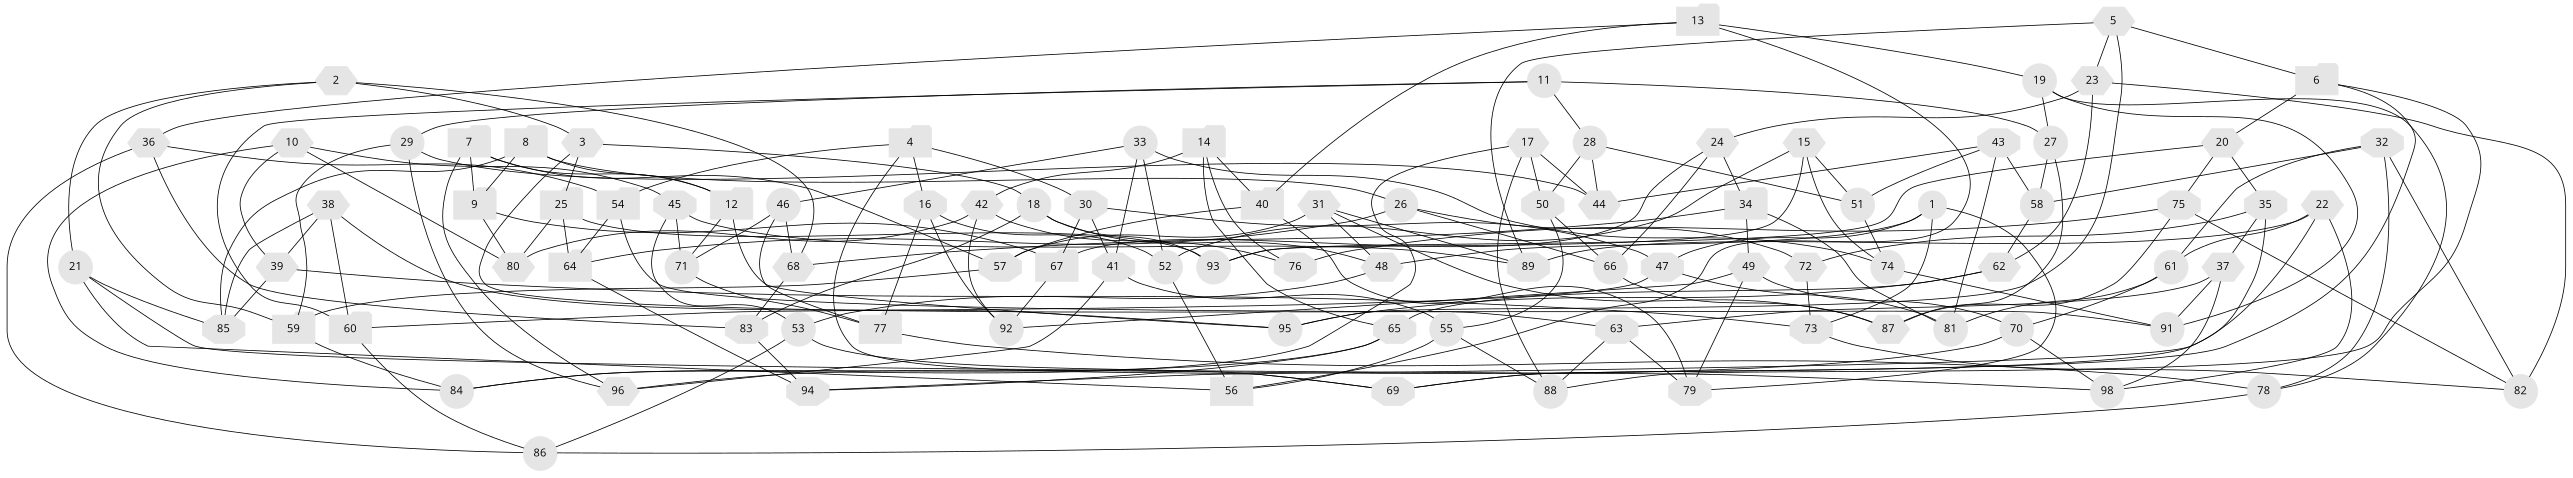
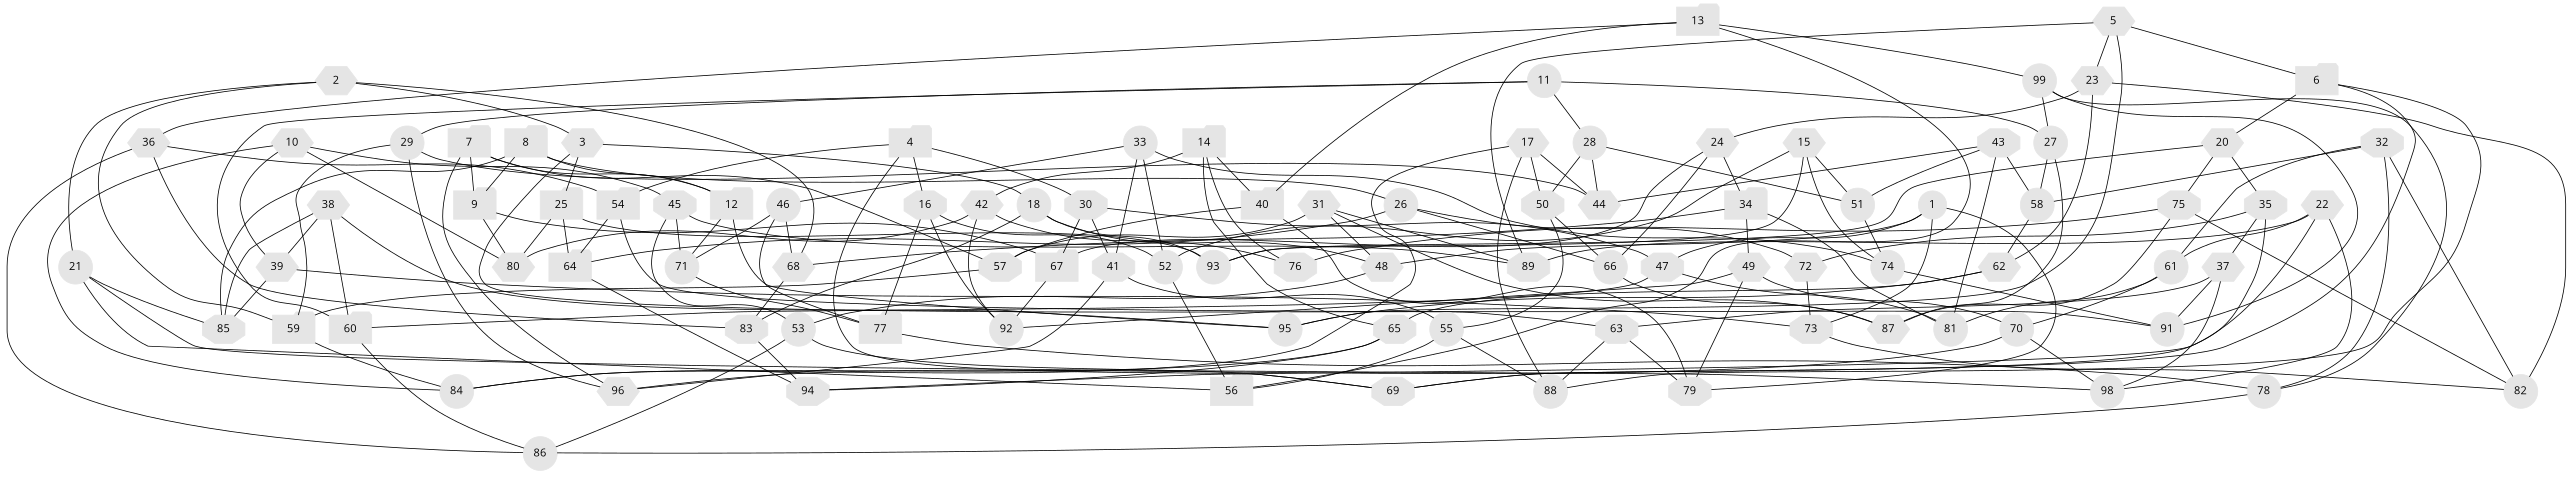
(2040, 81) -> (2040, 81)
